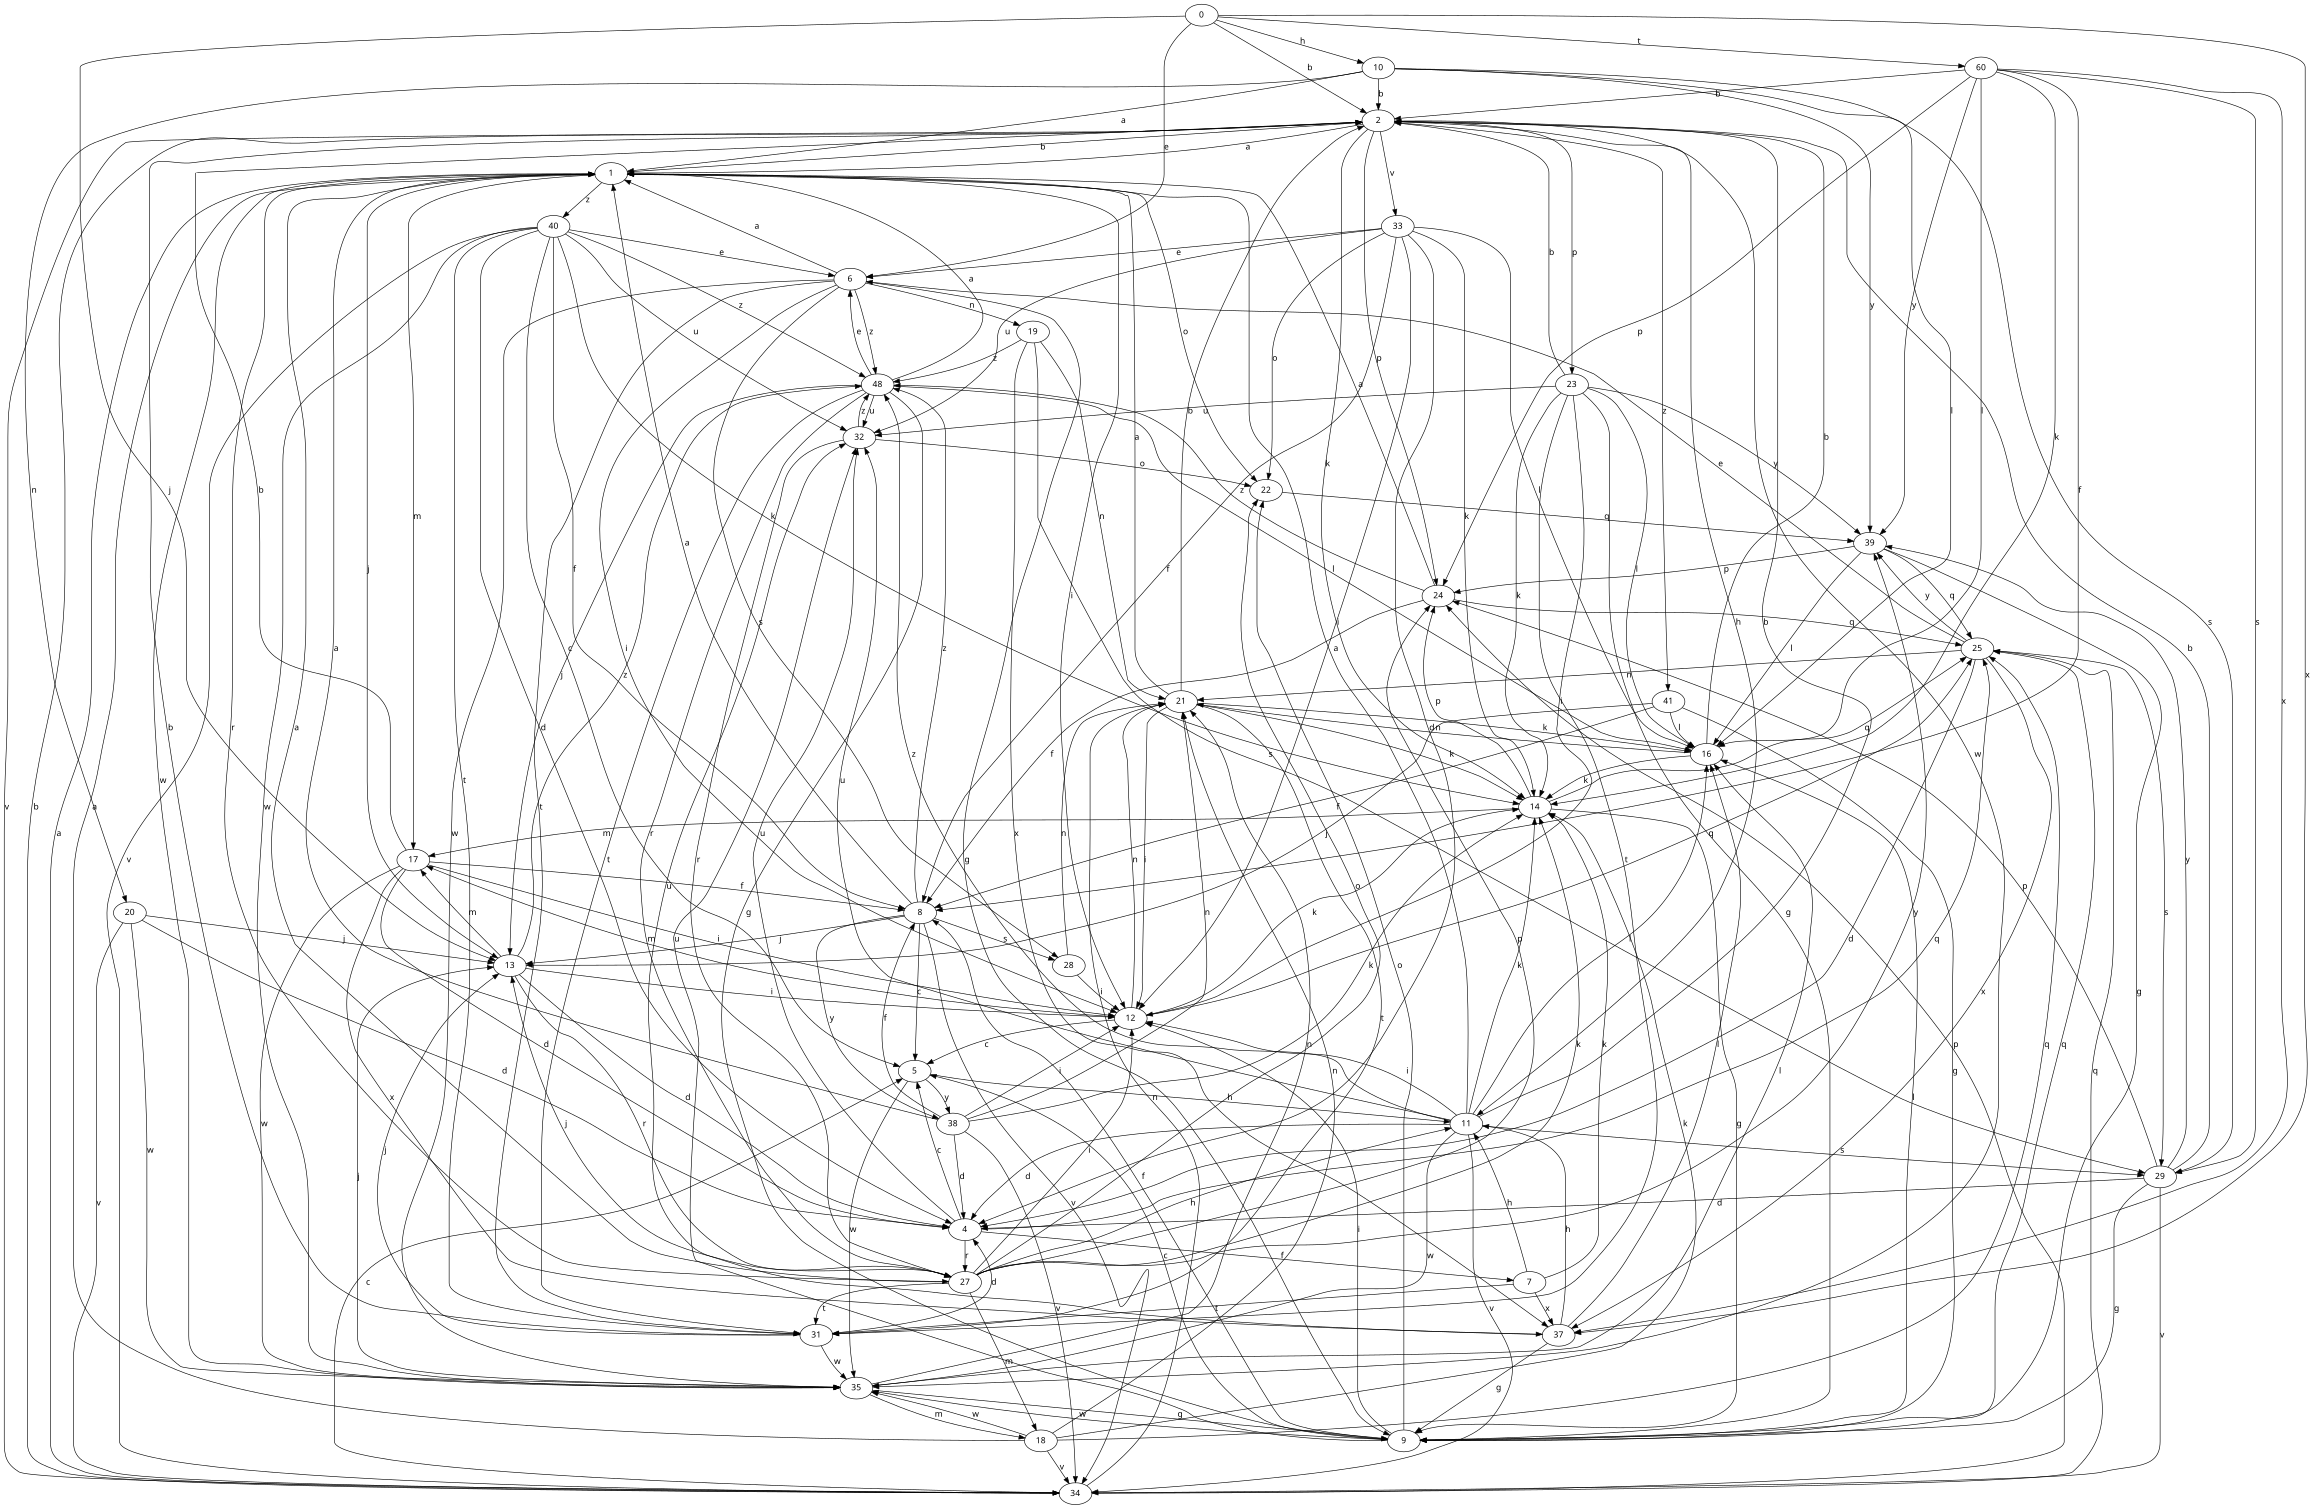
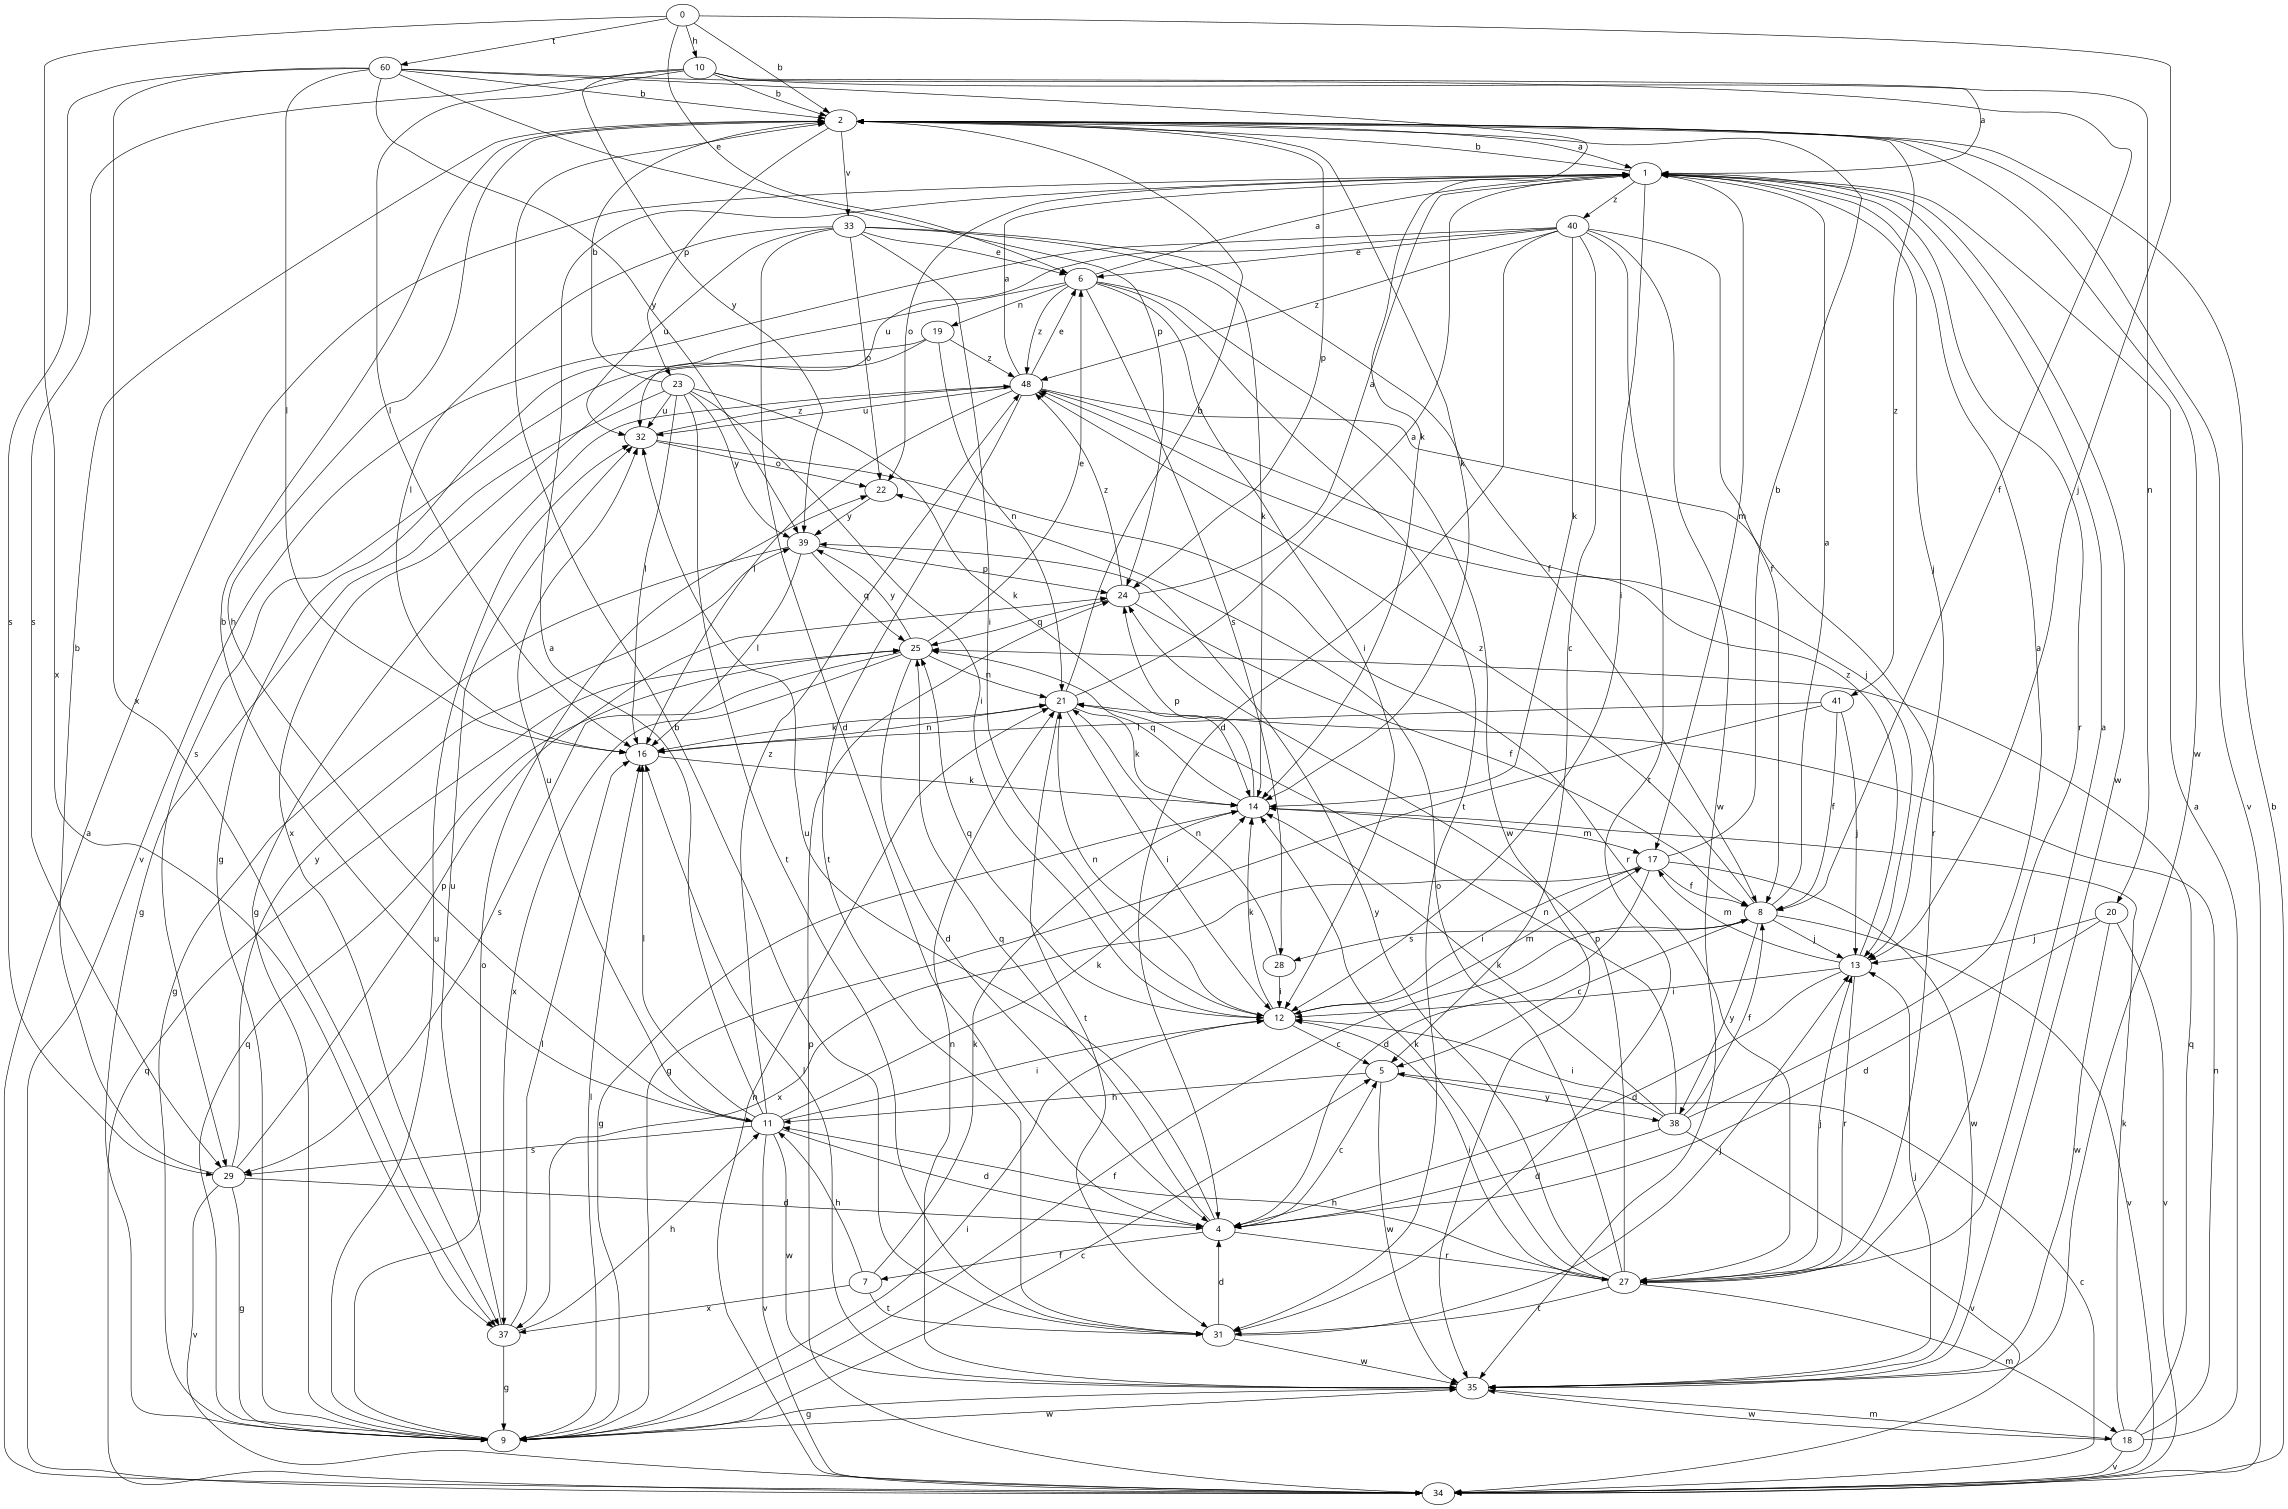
(1824, 259) -> none
(1607, 517) -> (850, 517)
